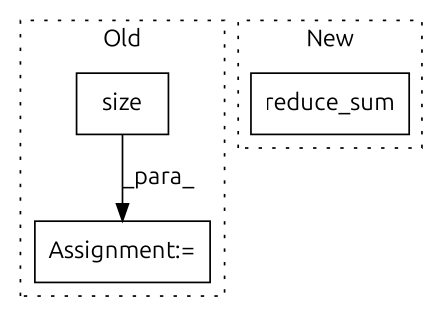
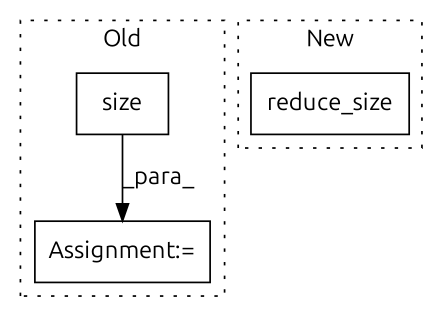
(330, 104) -> (330, 104)
